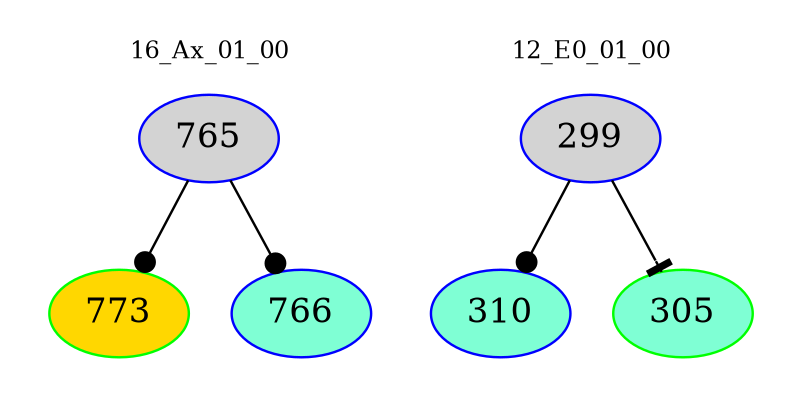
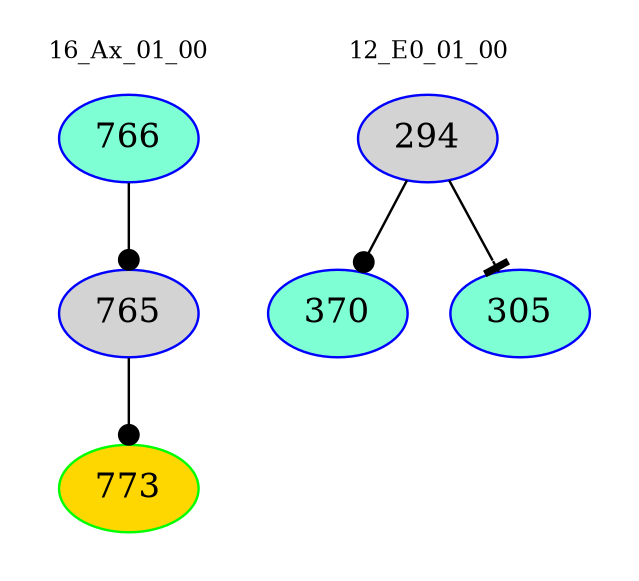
(591, 139) -> (428, 139)
(250, 217) -> (129, 217)
(501, 314) -> (338, 314)
(683, 314) -> (520, 314)
